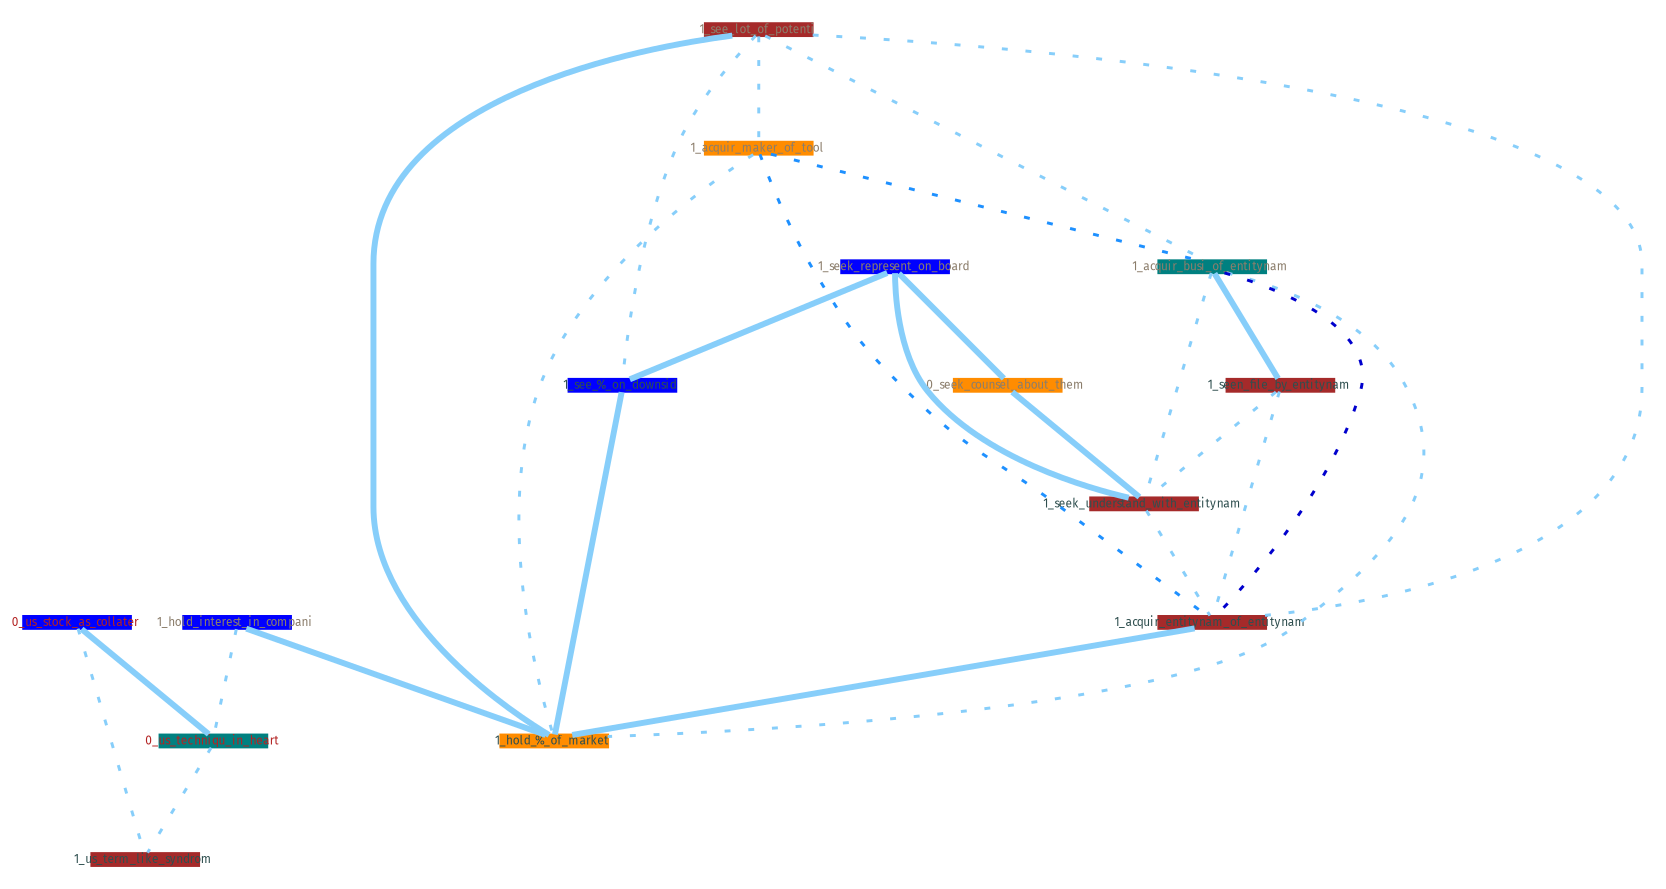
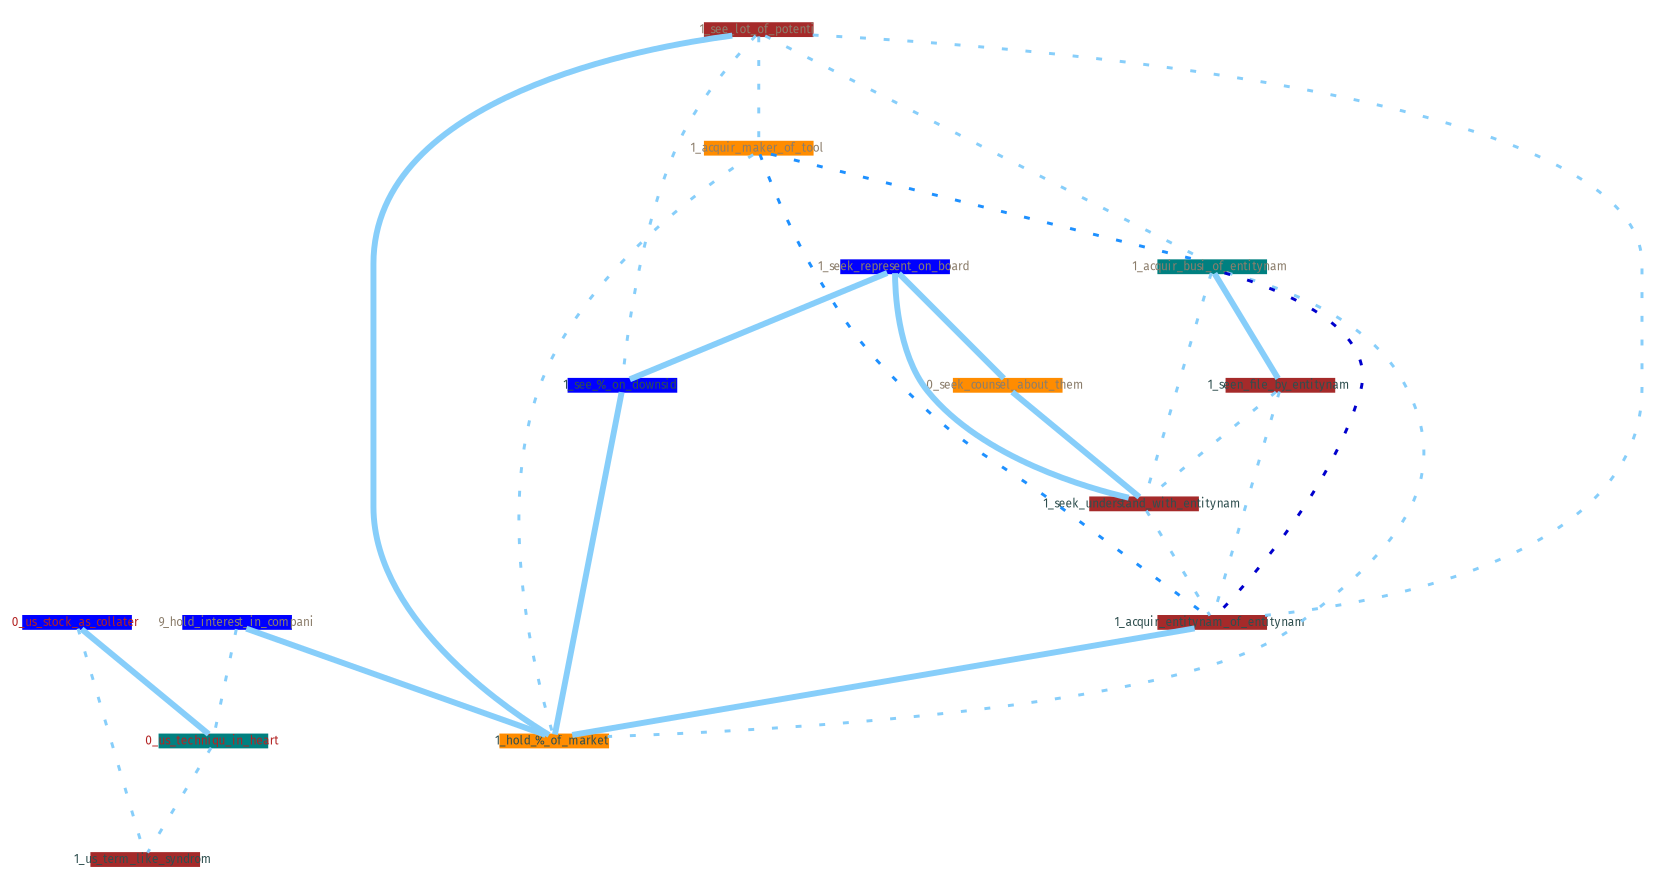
(237, 622) -> (237, 622)
